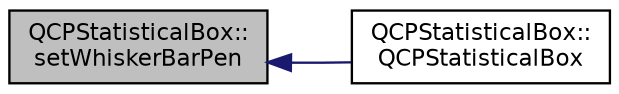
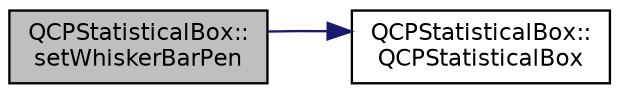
(321, 63) -> (297, 31)
